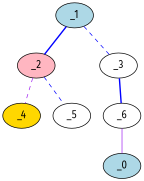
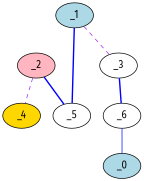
(55, 40) -> (73, 66)
(97, 40) -> (97, 40)
(54, 91) -> (54, 91)
(122, 141) -> (122, 141)
